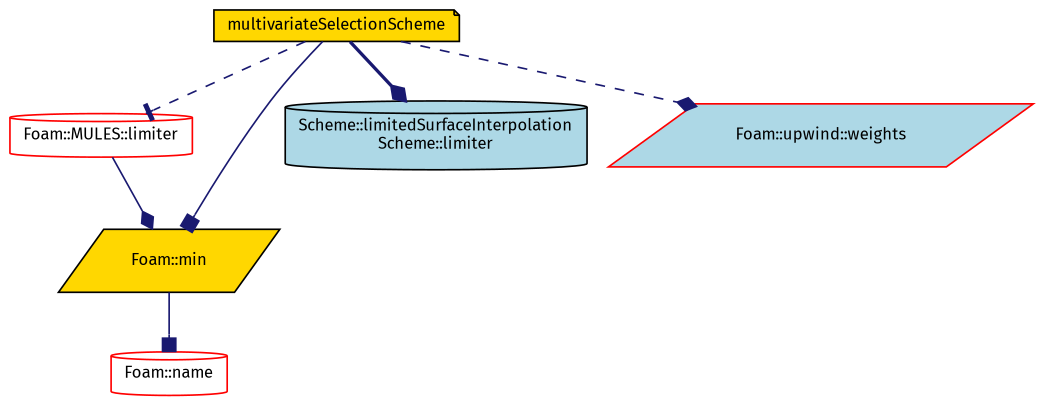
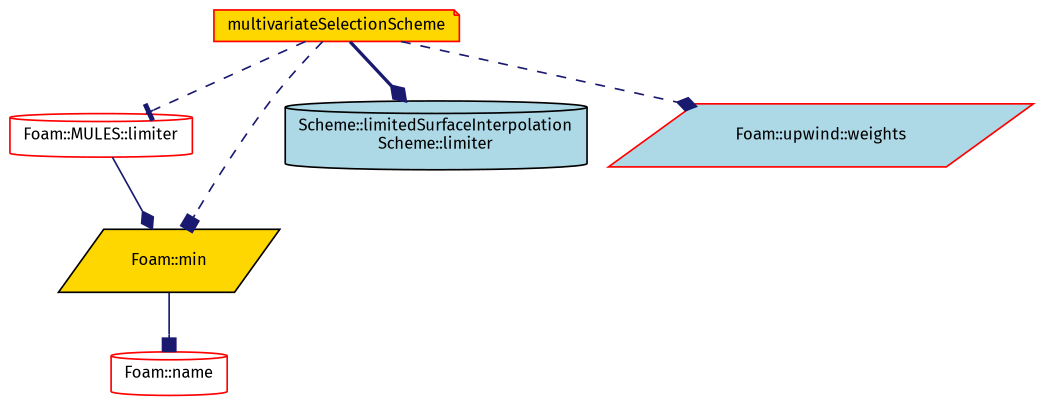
(337, 26) -> (337, 26)
(254, 124) -> (254, 124)
